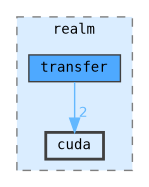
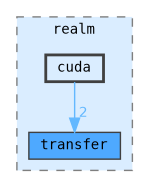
(75, 100) -> (75, 100)
